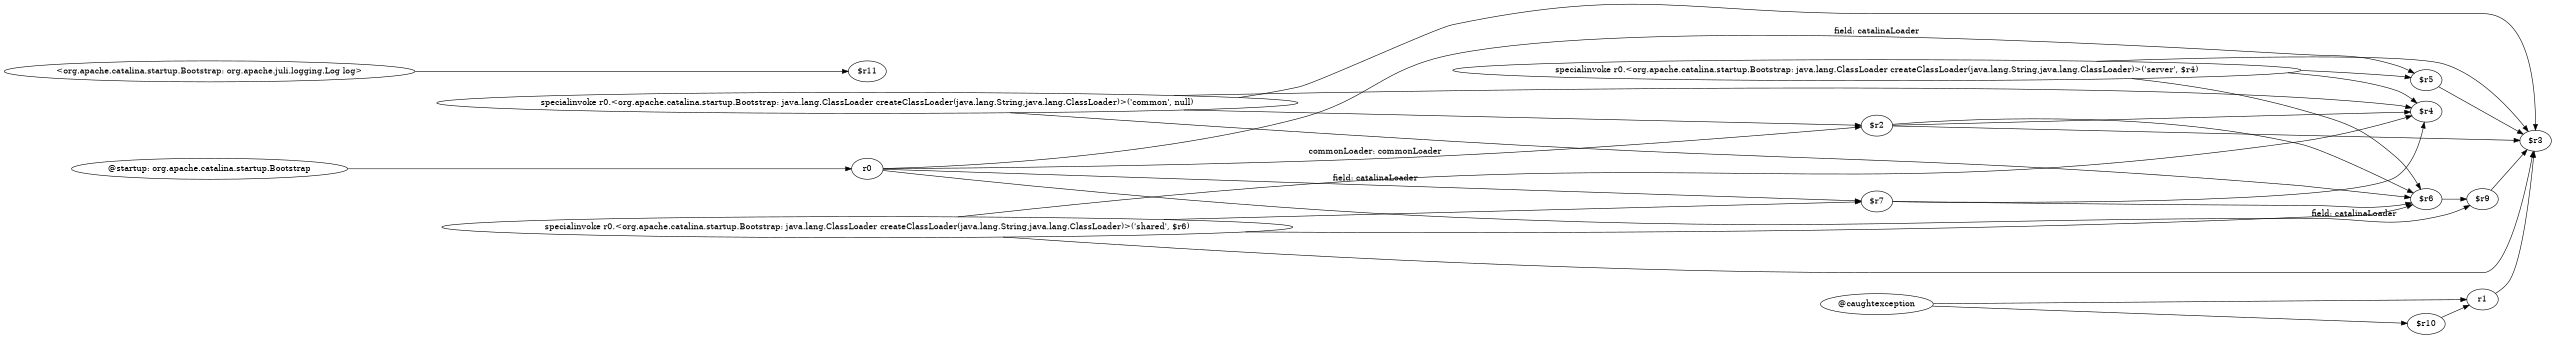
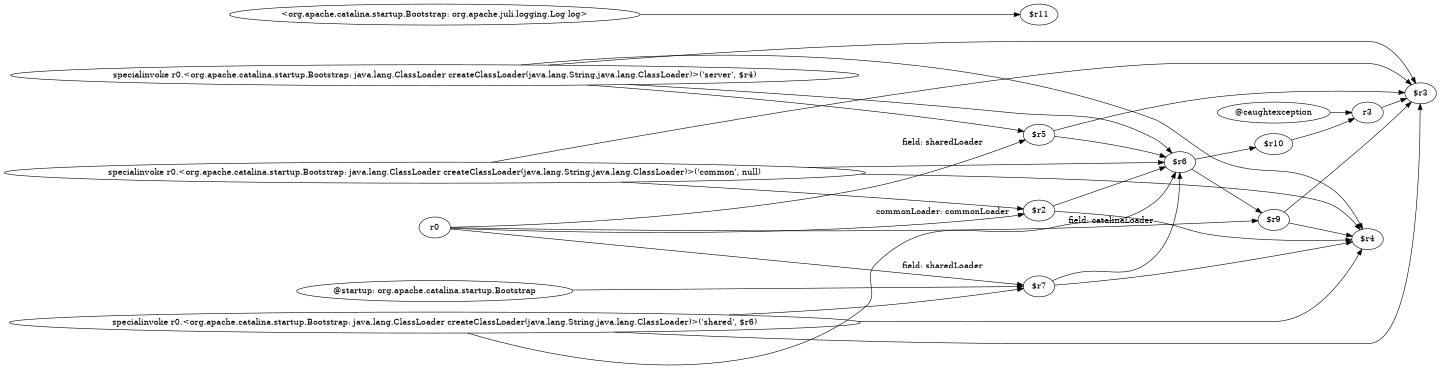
(1877, 31) -> (943, 143)
(2203, 133) -> none
none -> (1108, 144)
(597, 169) -> (795, 288)
(1375, 178) -> (943, 266)
none -> (1318, 229)
(2483, 299) -> (1368, 113)
(2167, 315) -> (1222, 154)
